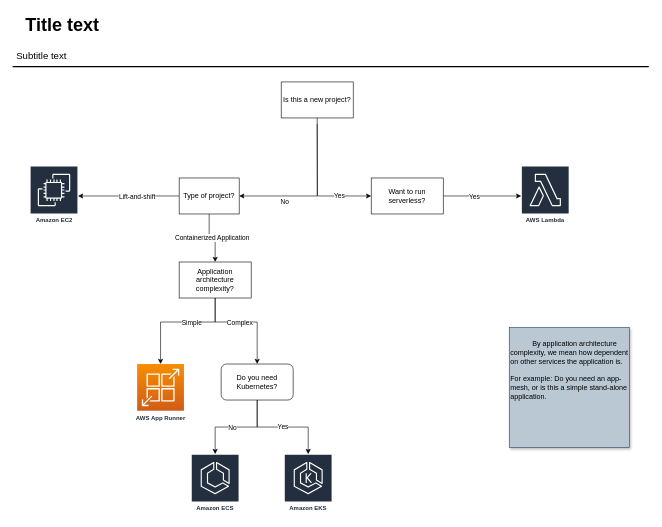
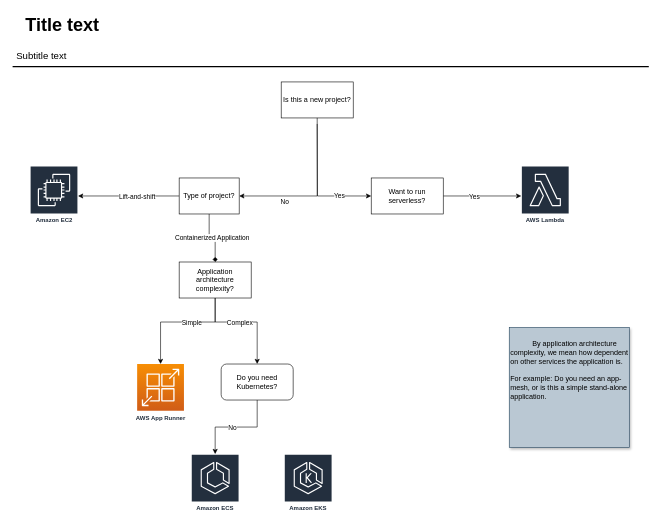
(215, 256) -> (215, 256)
(283, 427) -> none
